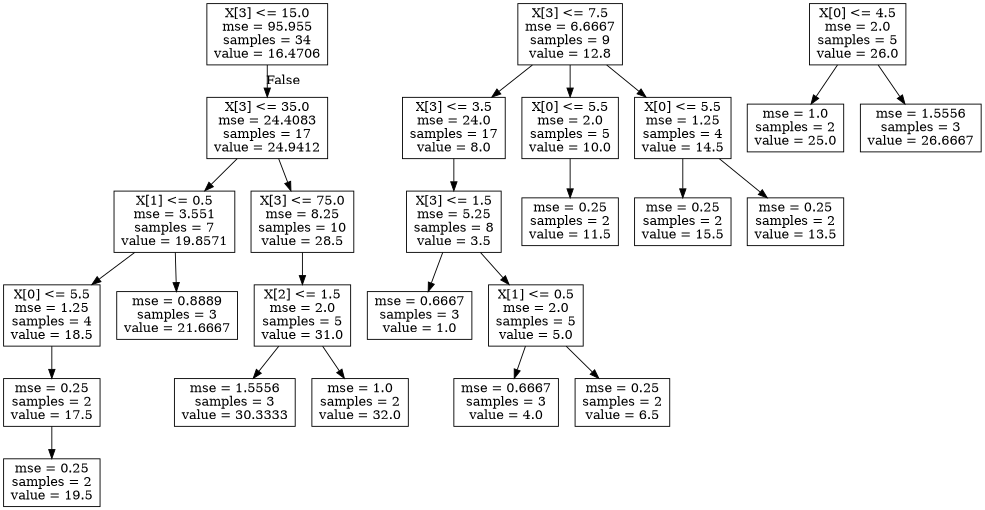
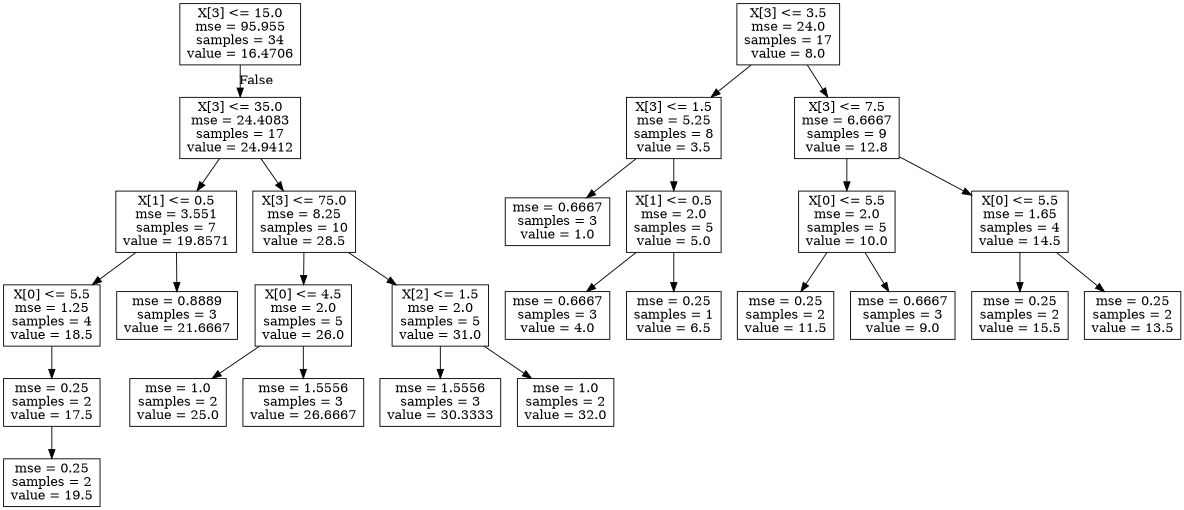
(516, 78) -> (815, 77)
(683, 128) -> (1020, 222)
none -> (304, 264)
none -> (903, 315)
(622, 402) -> (674, 315)
